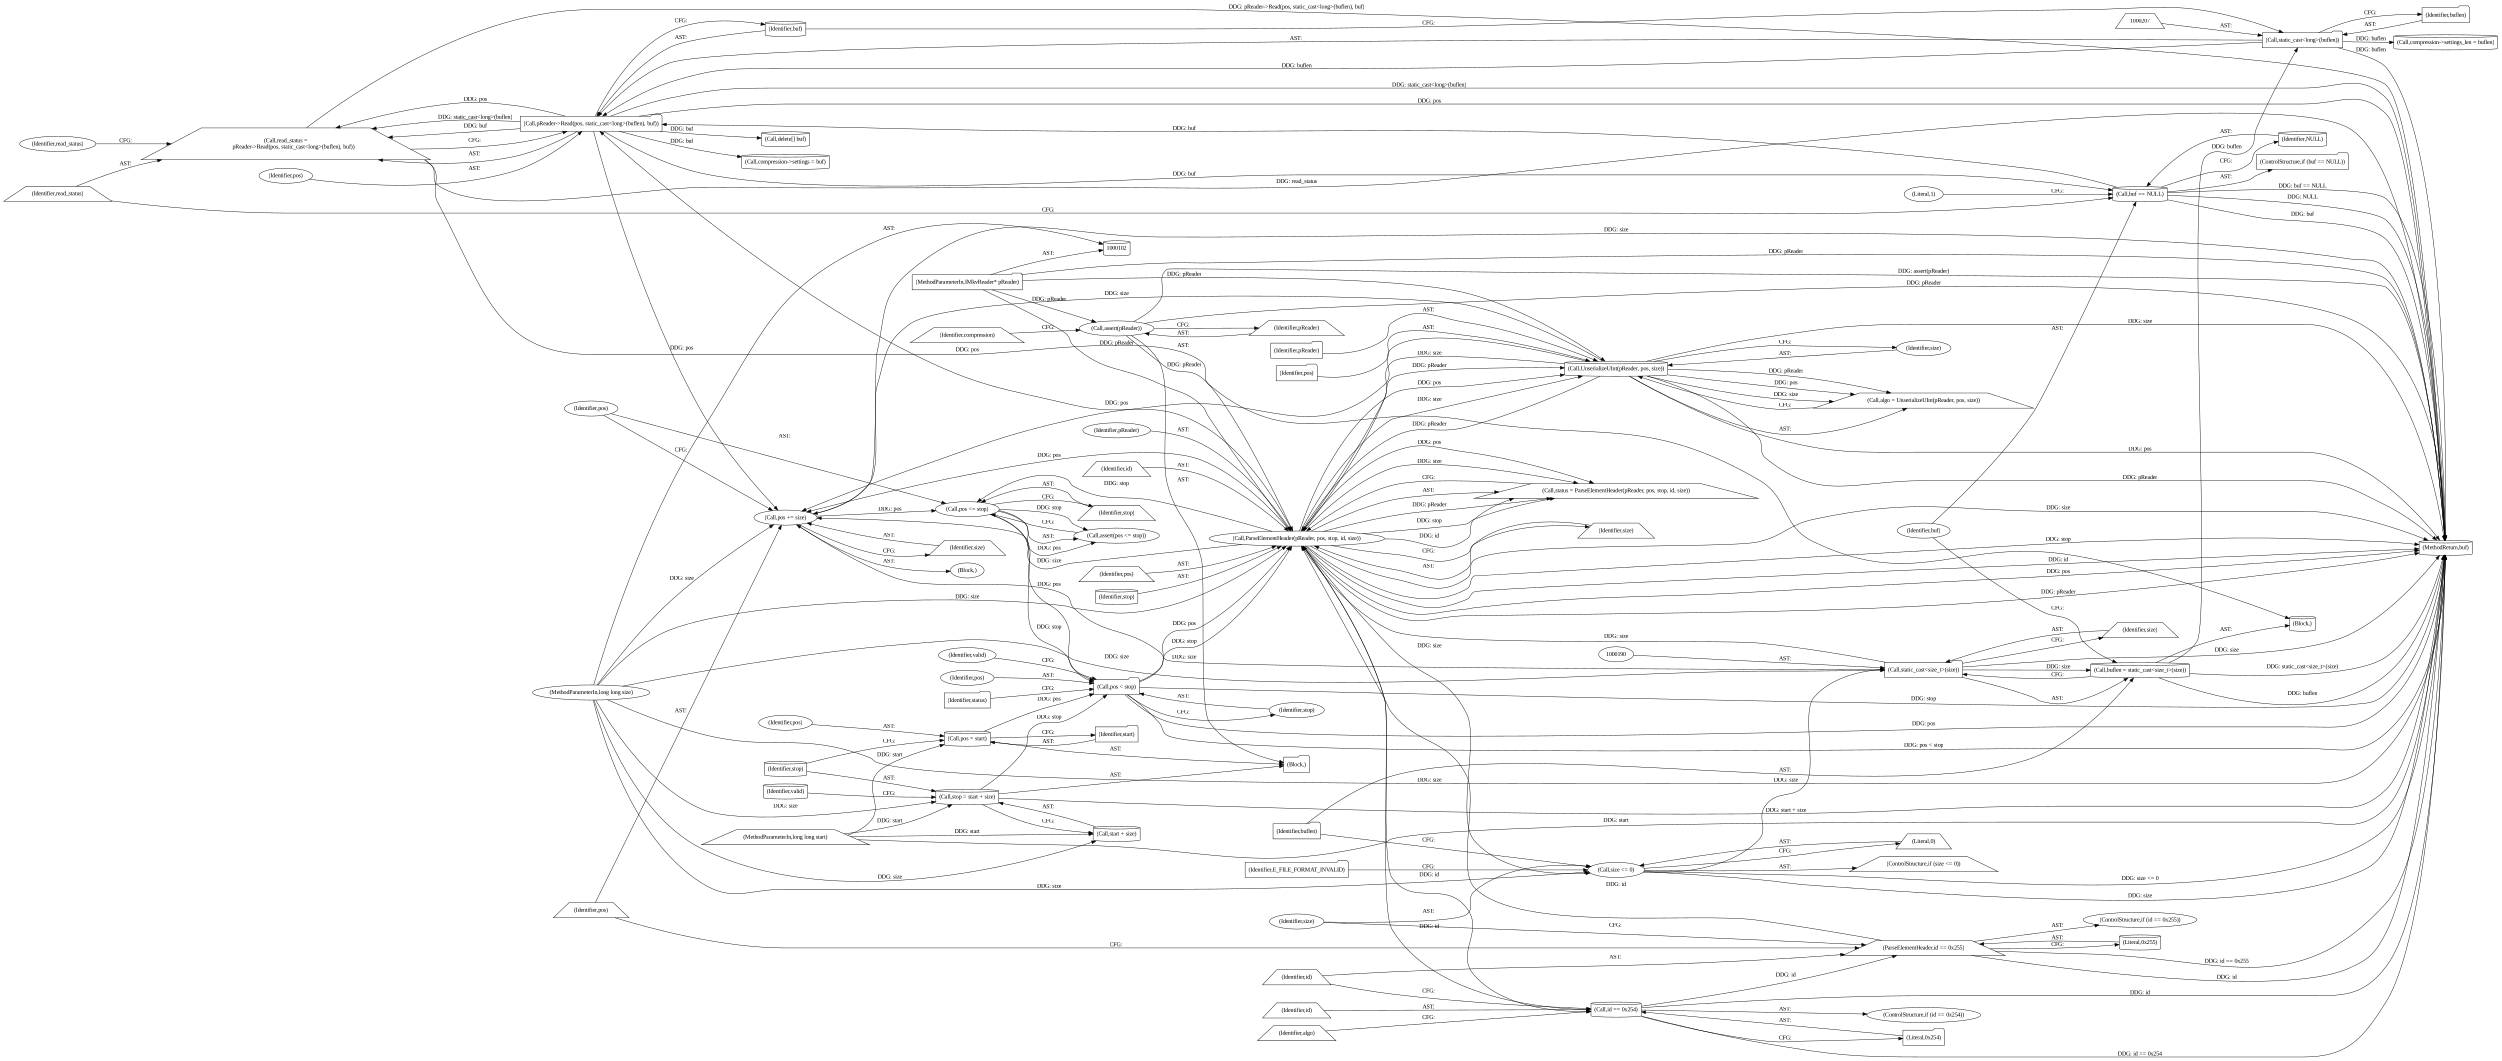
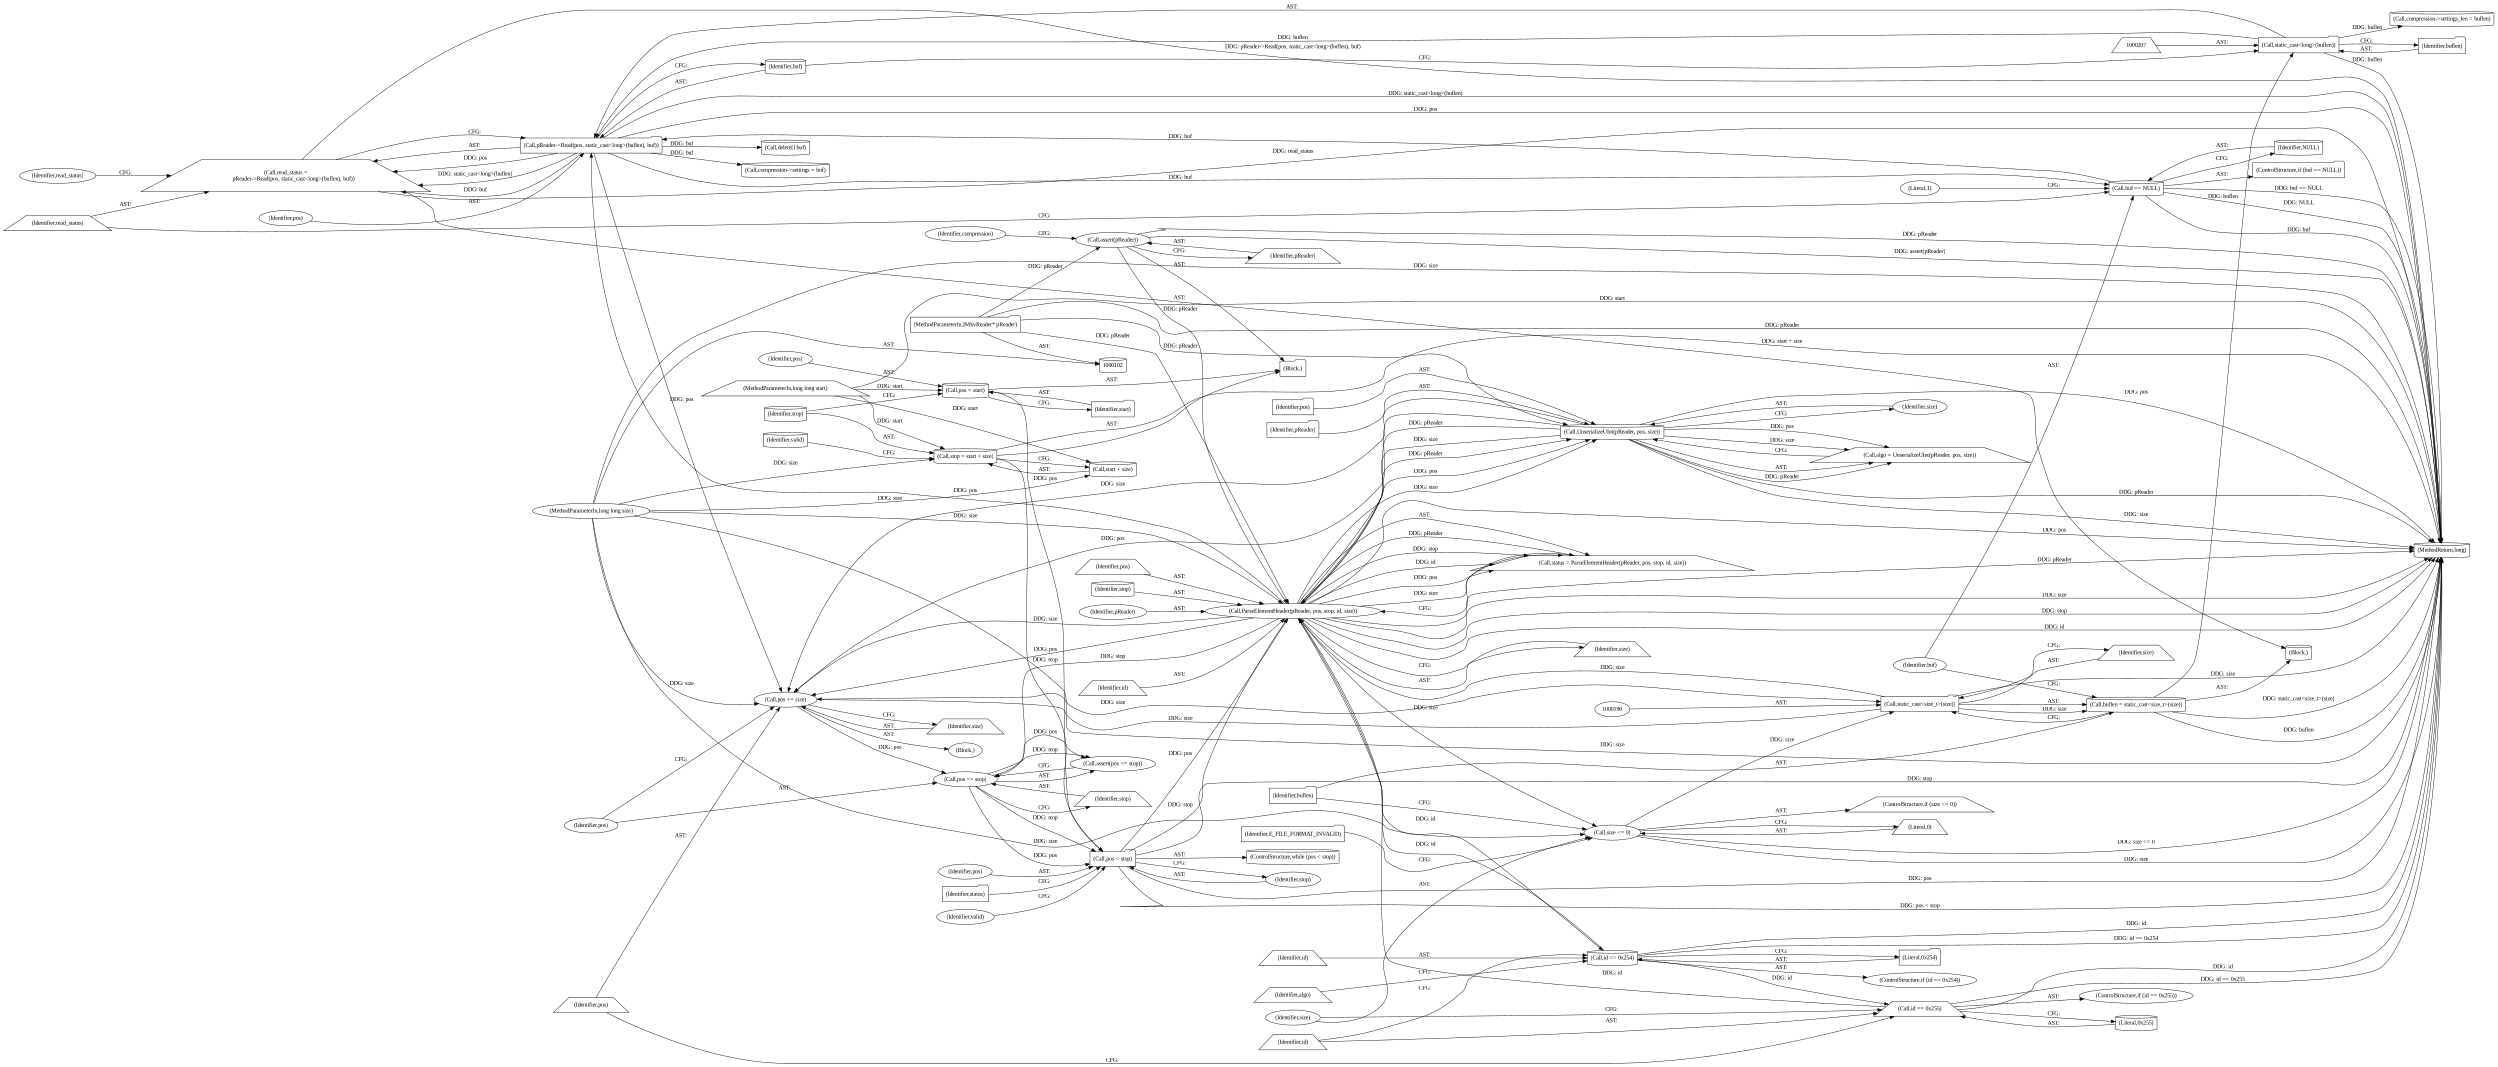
(967, 335) -> (965, 234)
(2446, 548) -> (2442, 550)
none -> (1293, 857)
(1924, 948) -> (1920, 1009)
